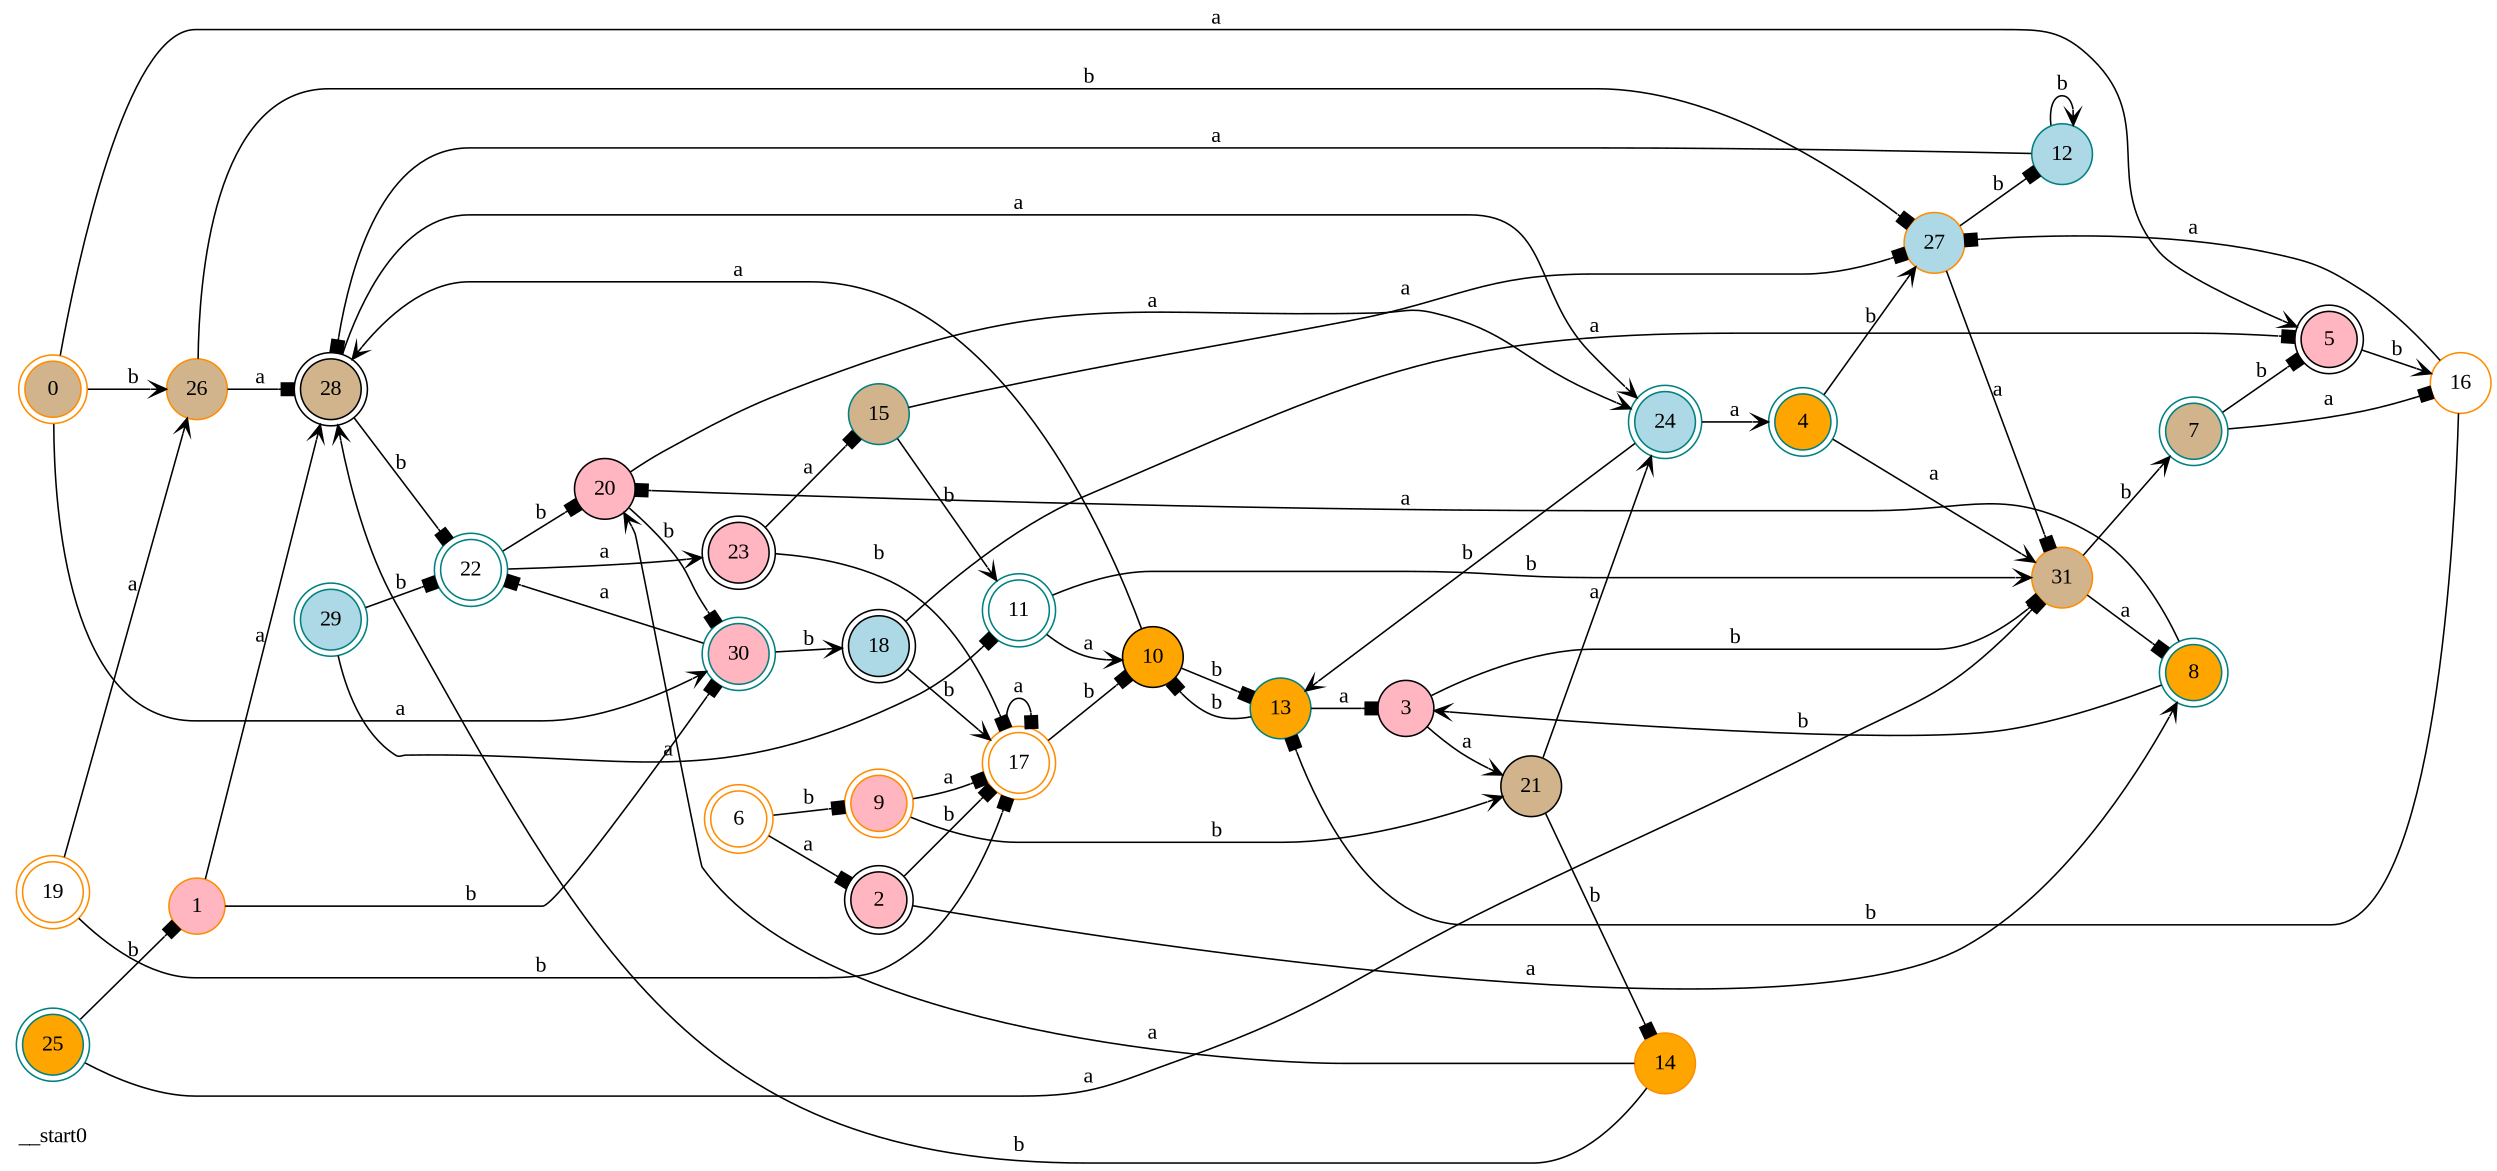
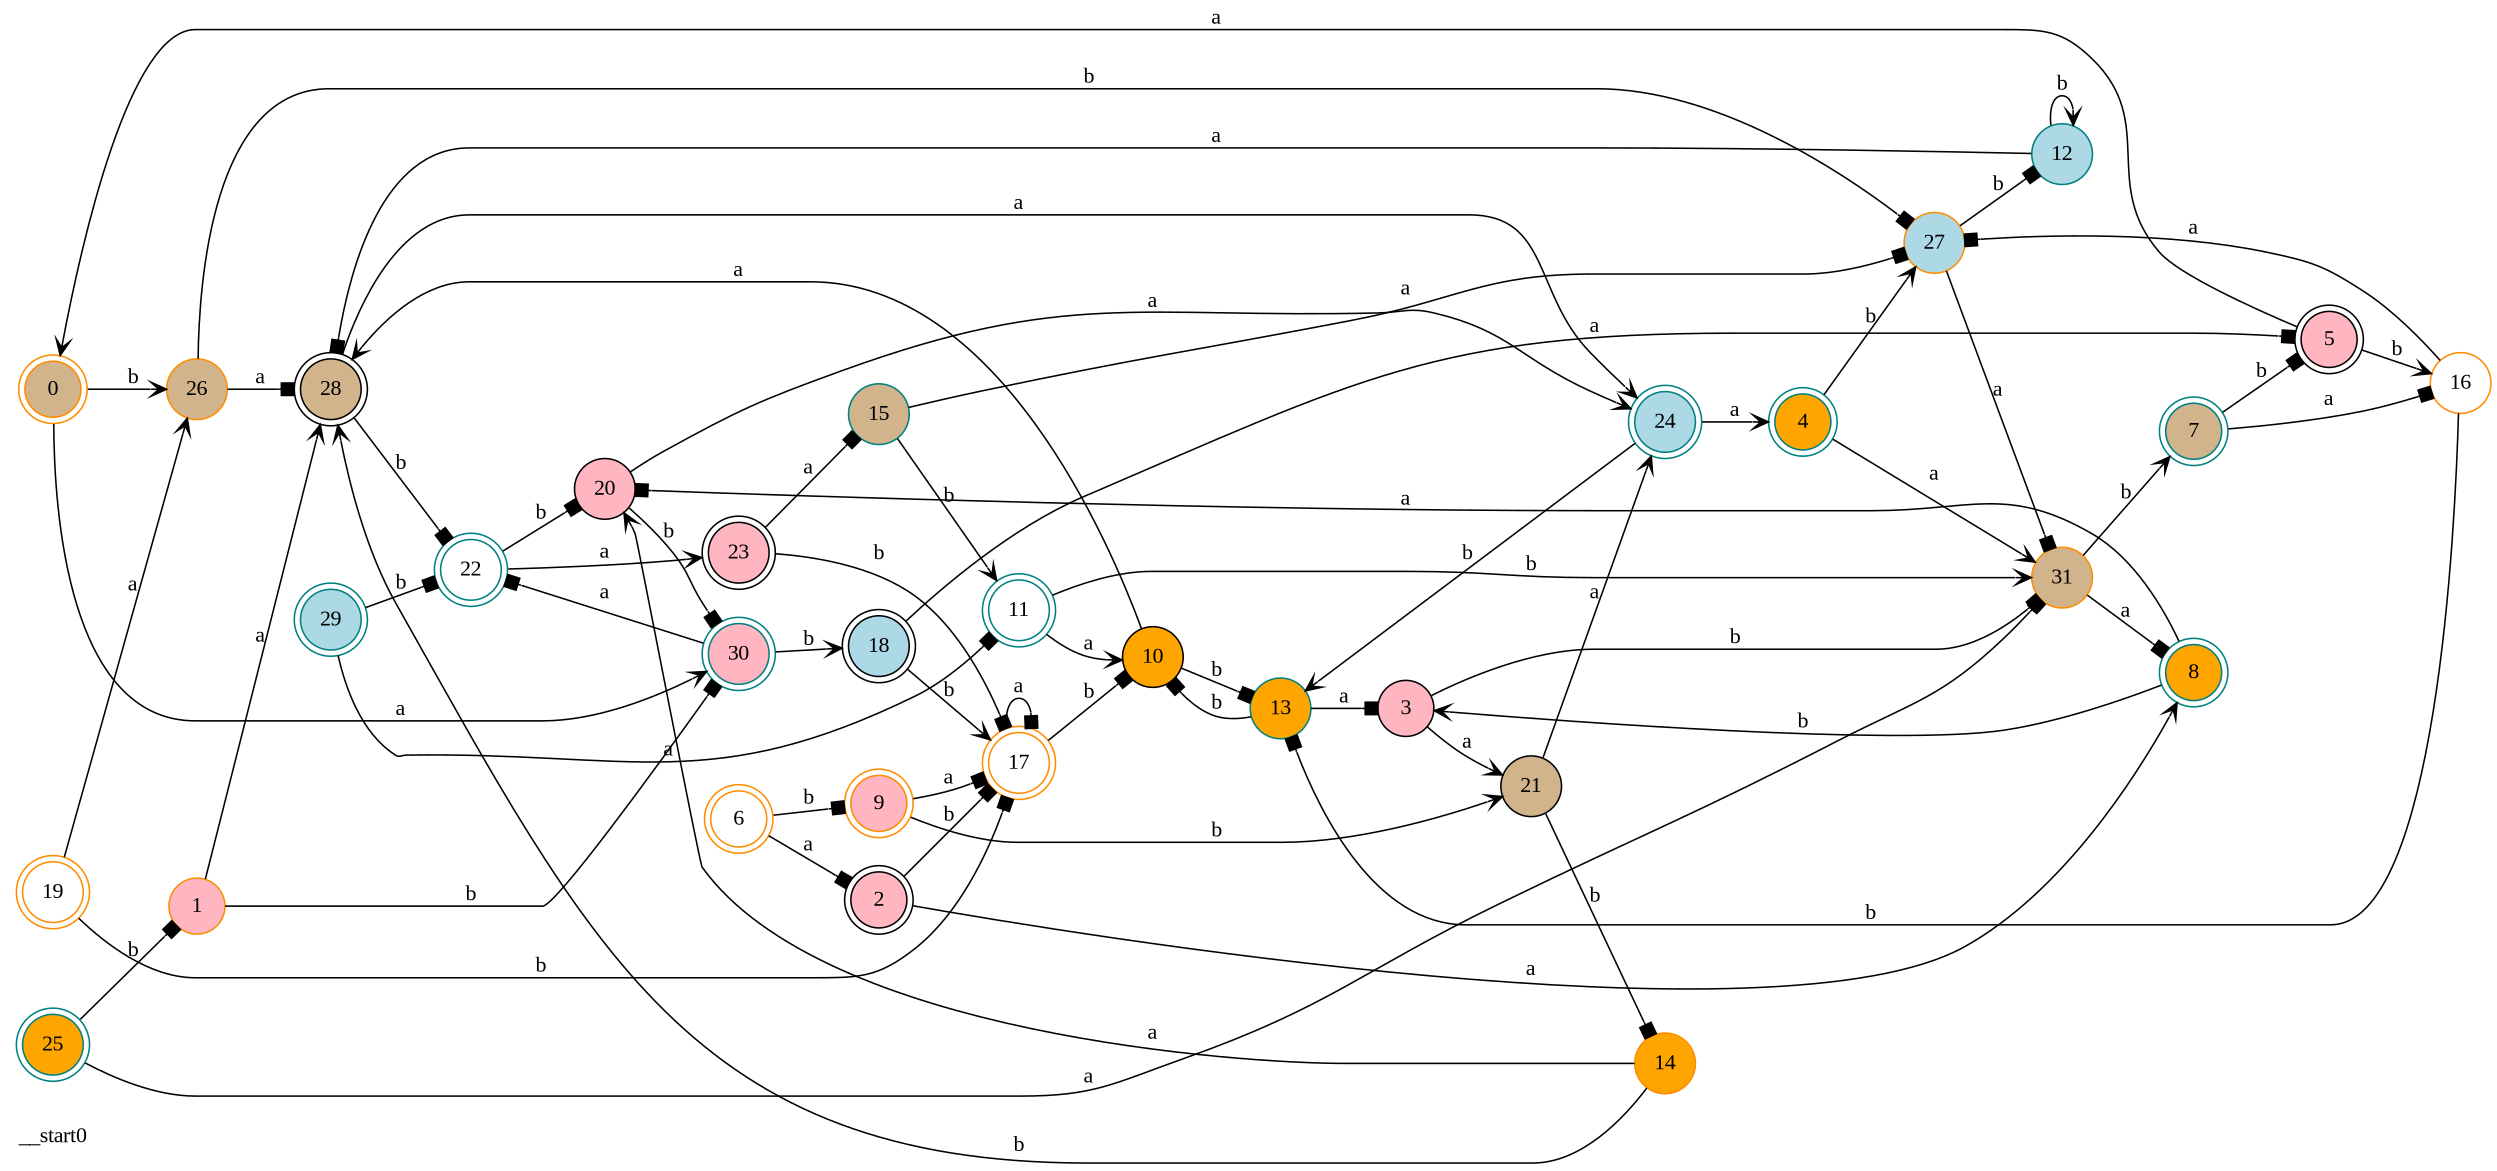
(1141, 30) -> (1157, 30)
